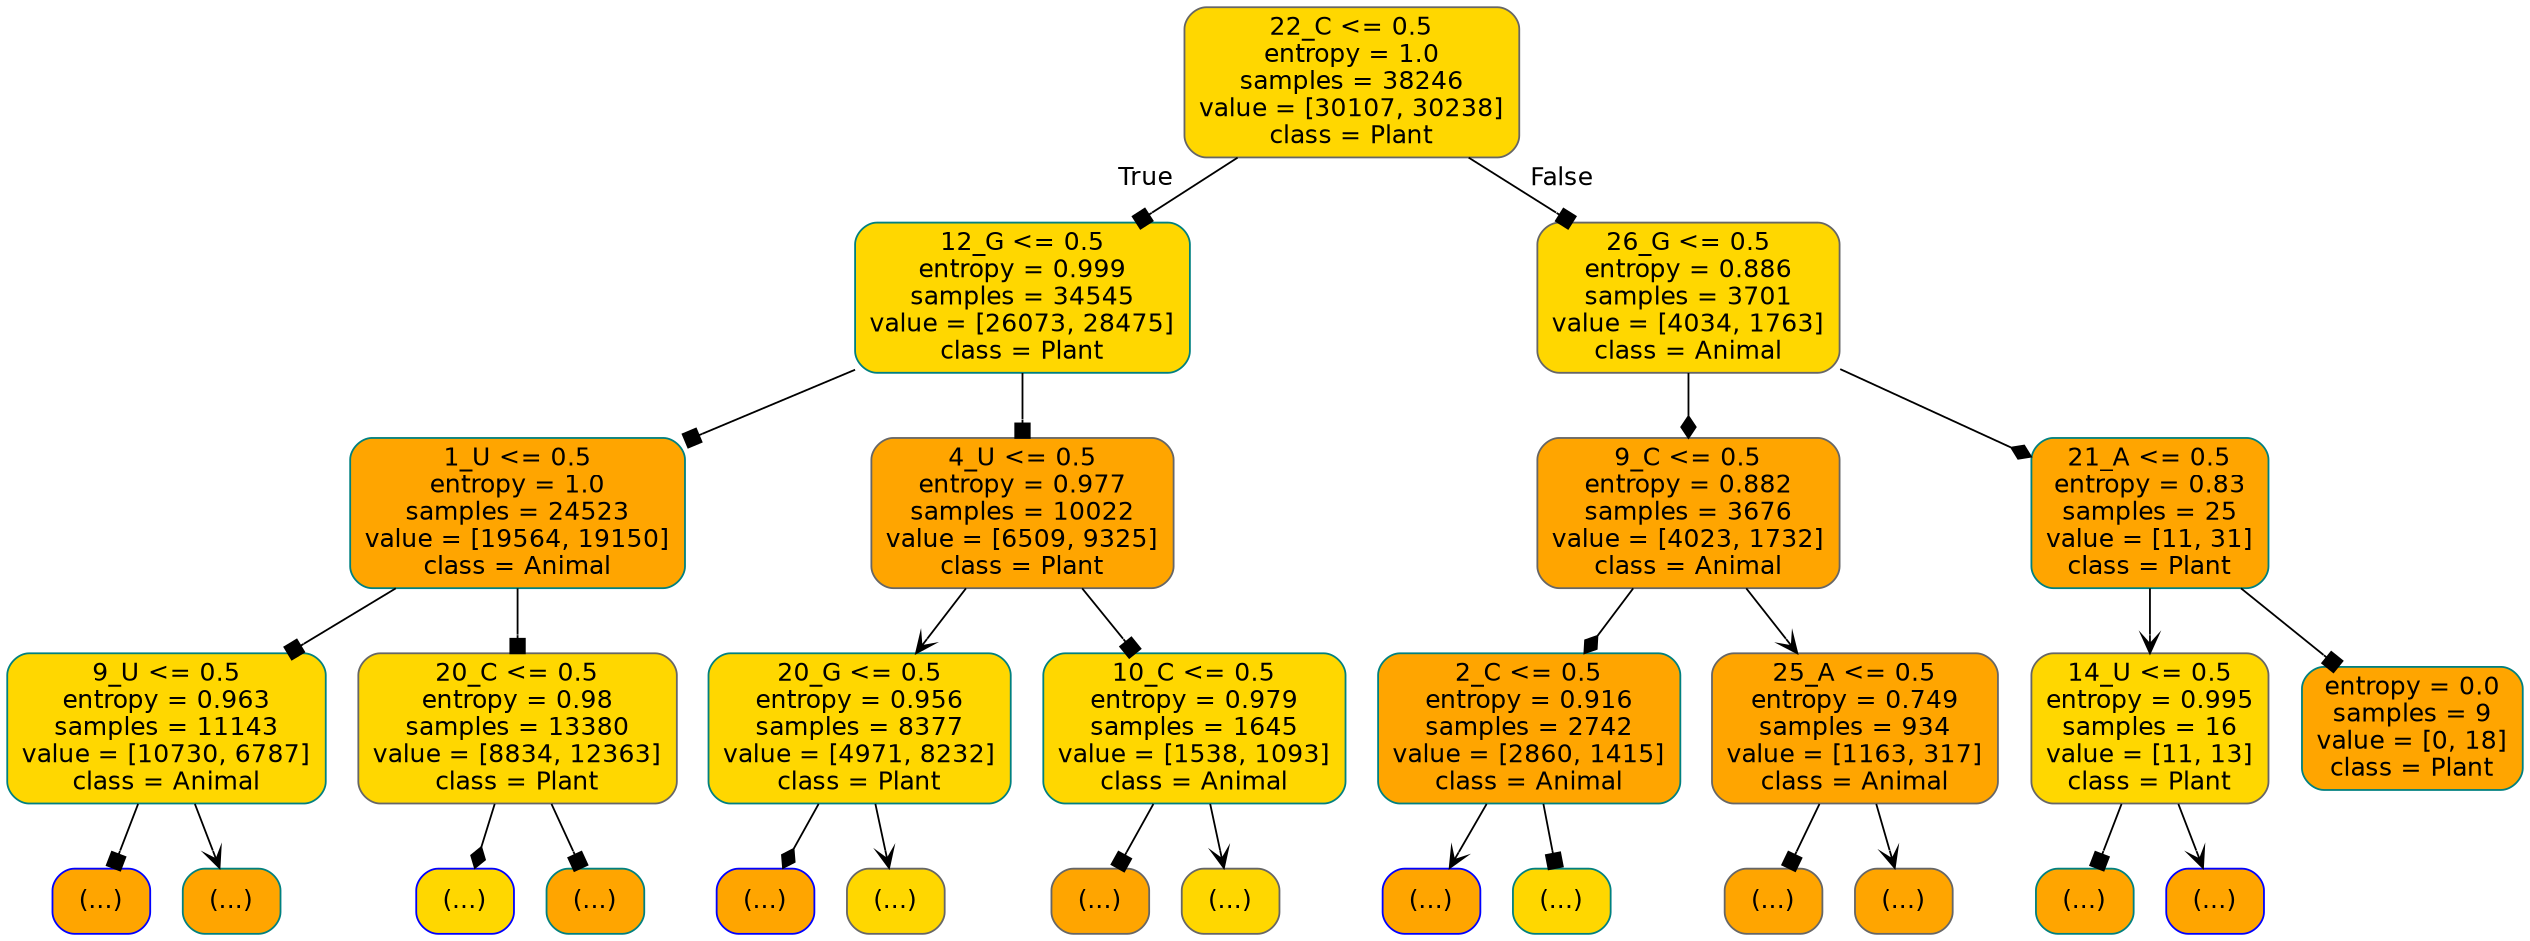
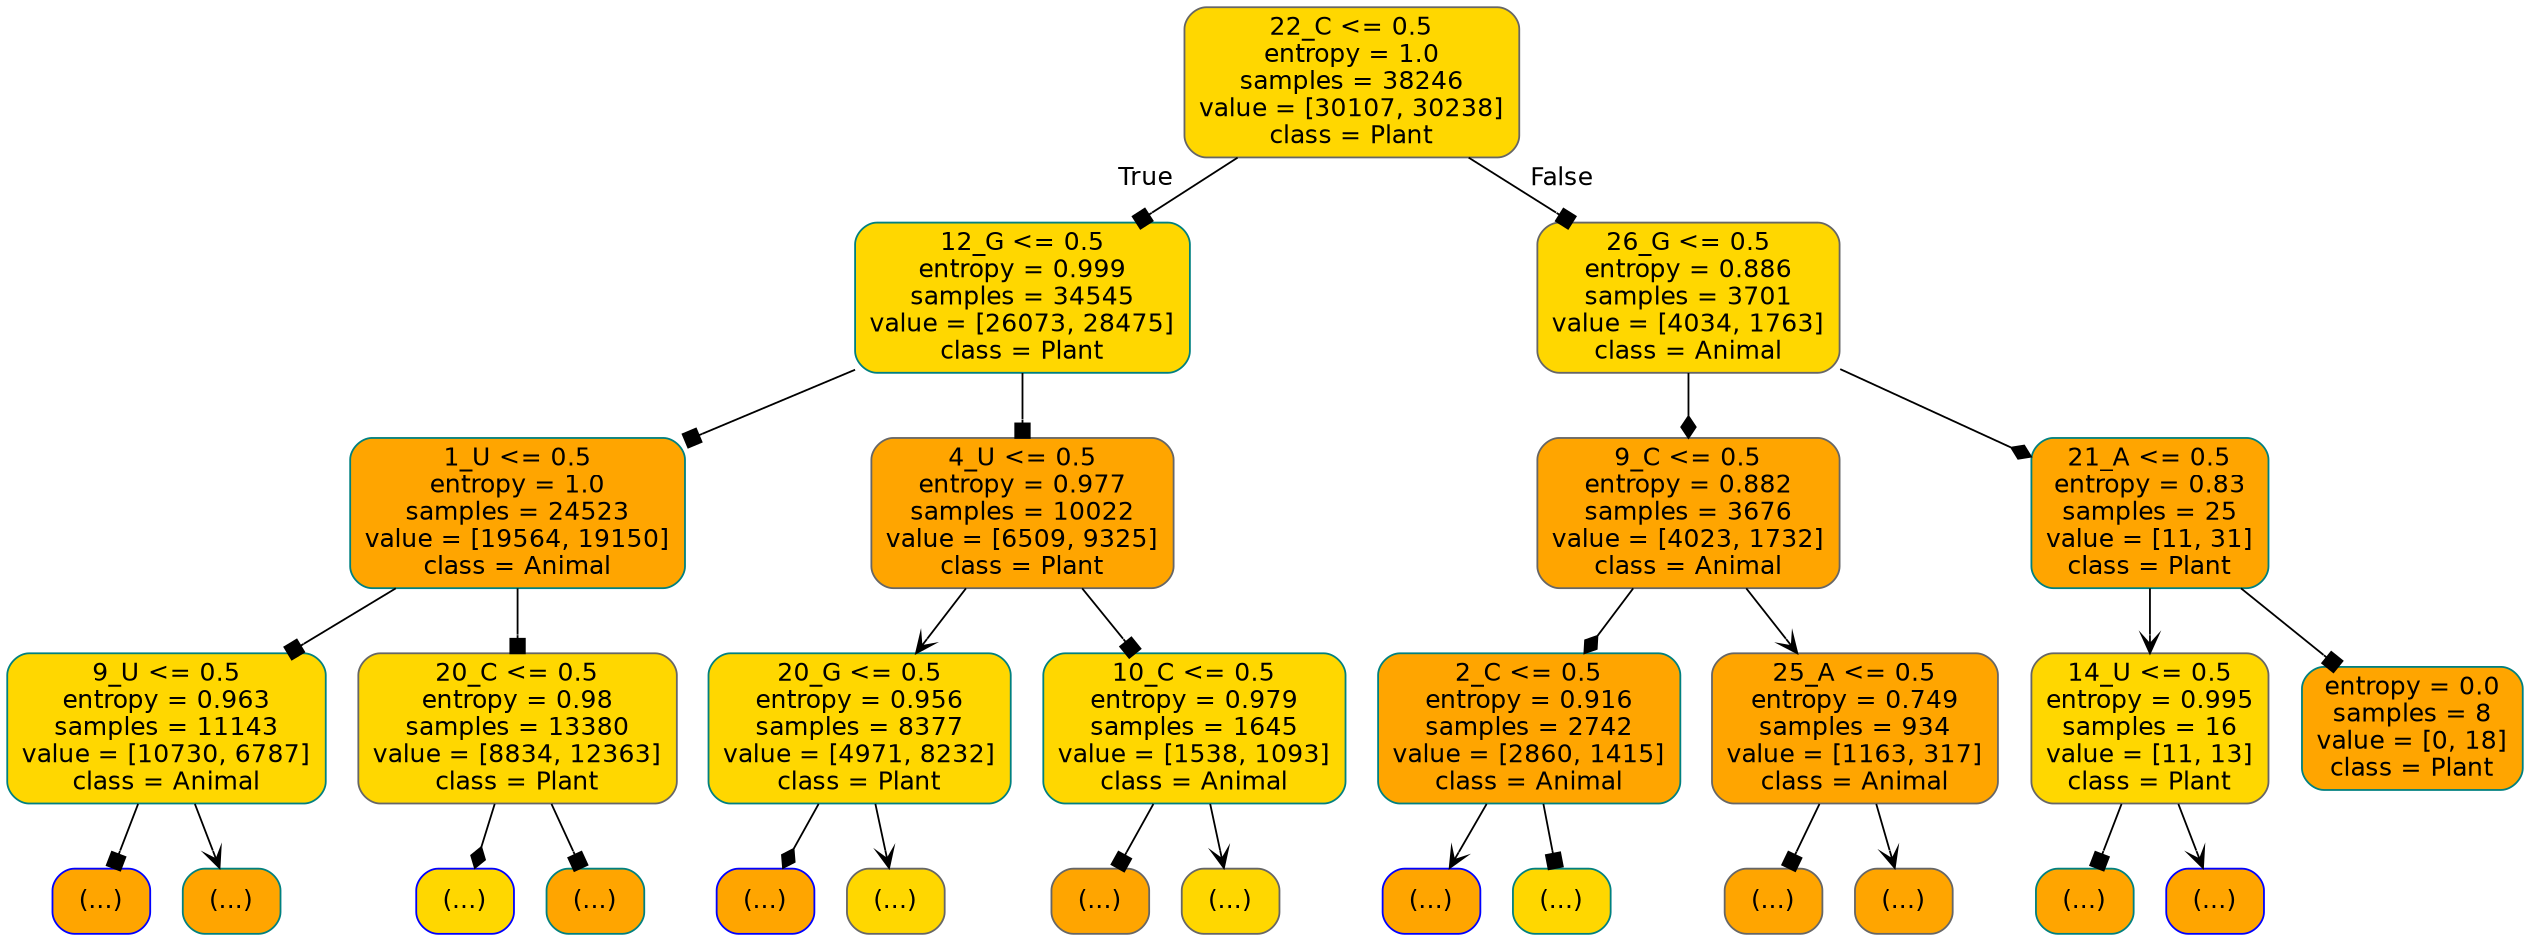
(2412, 728) -> (2412, 728)
